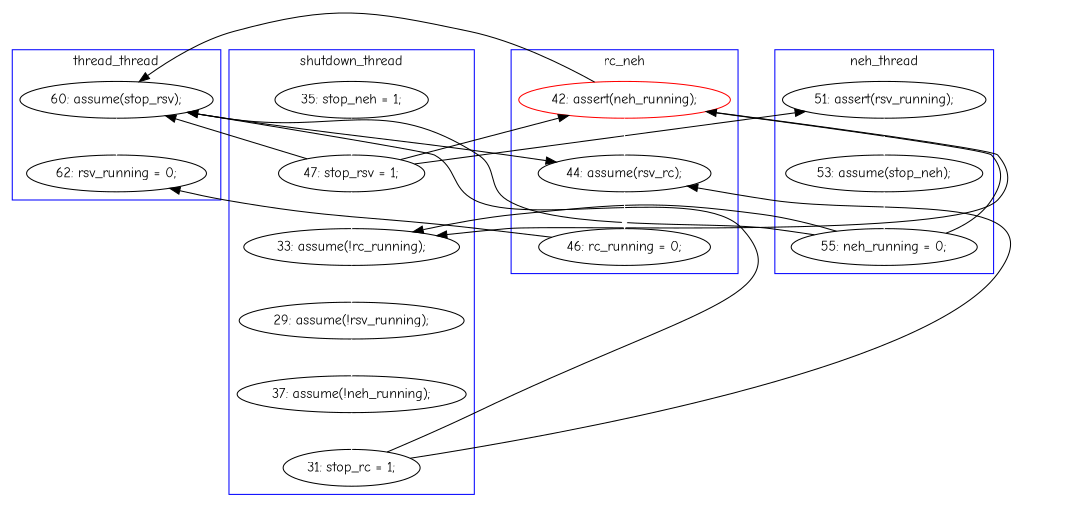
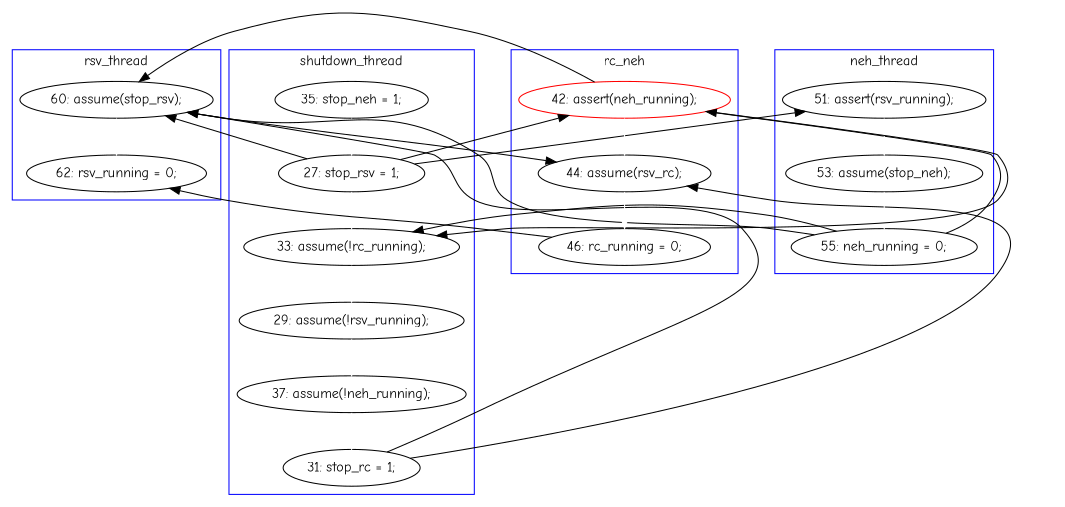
(117, 61) -> (117, 61)
(352, 173) -> (352, 173)
